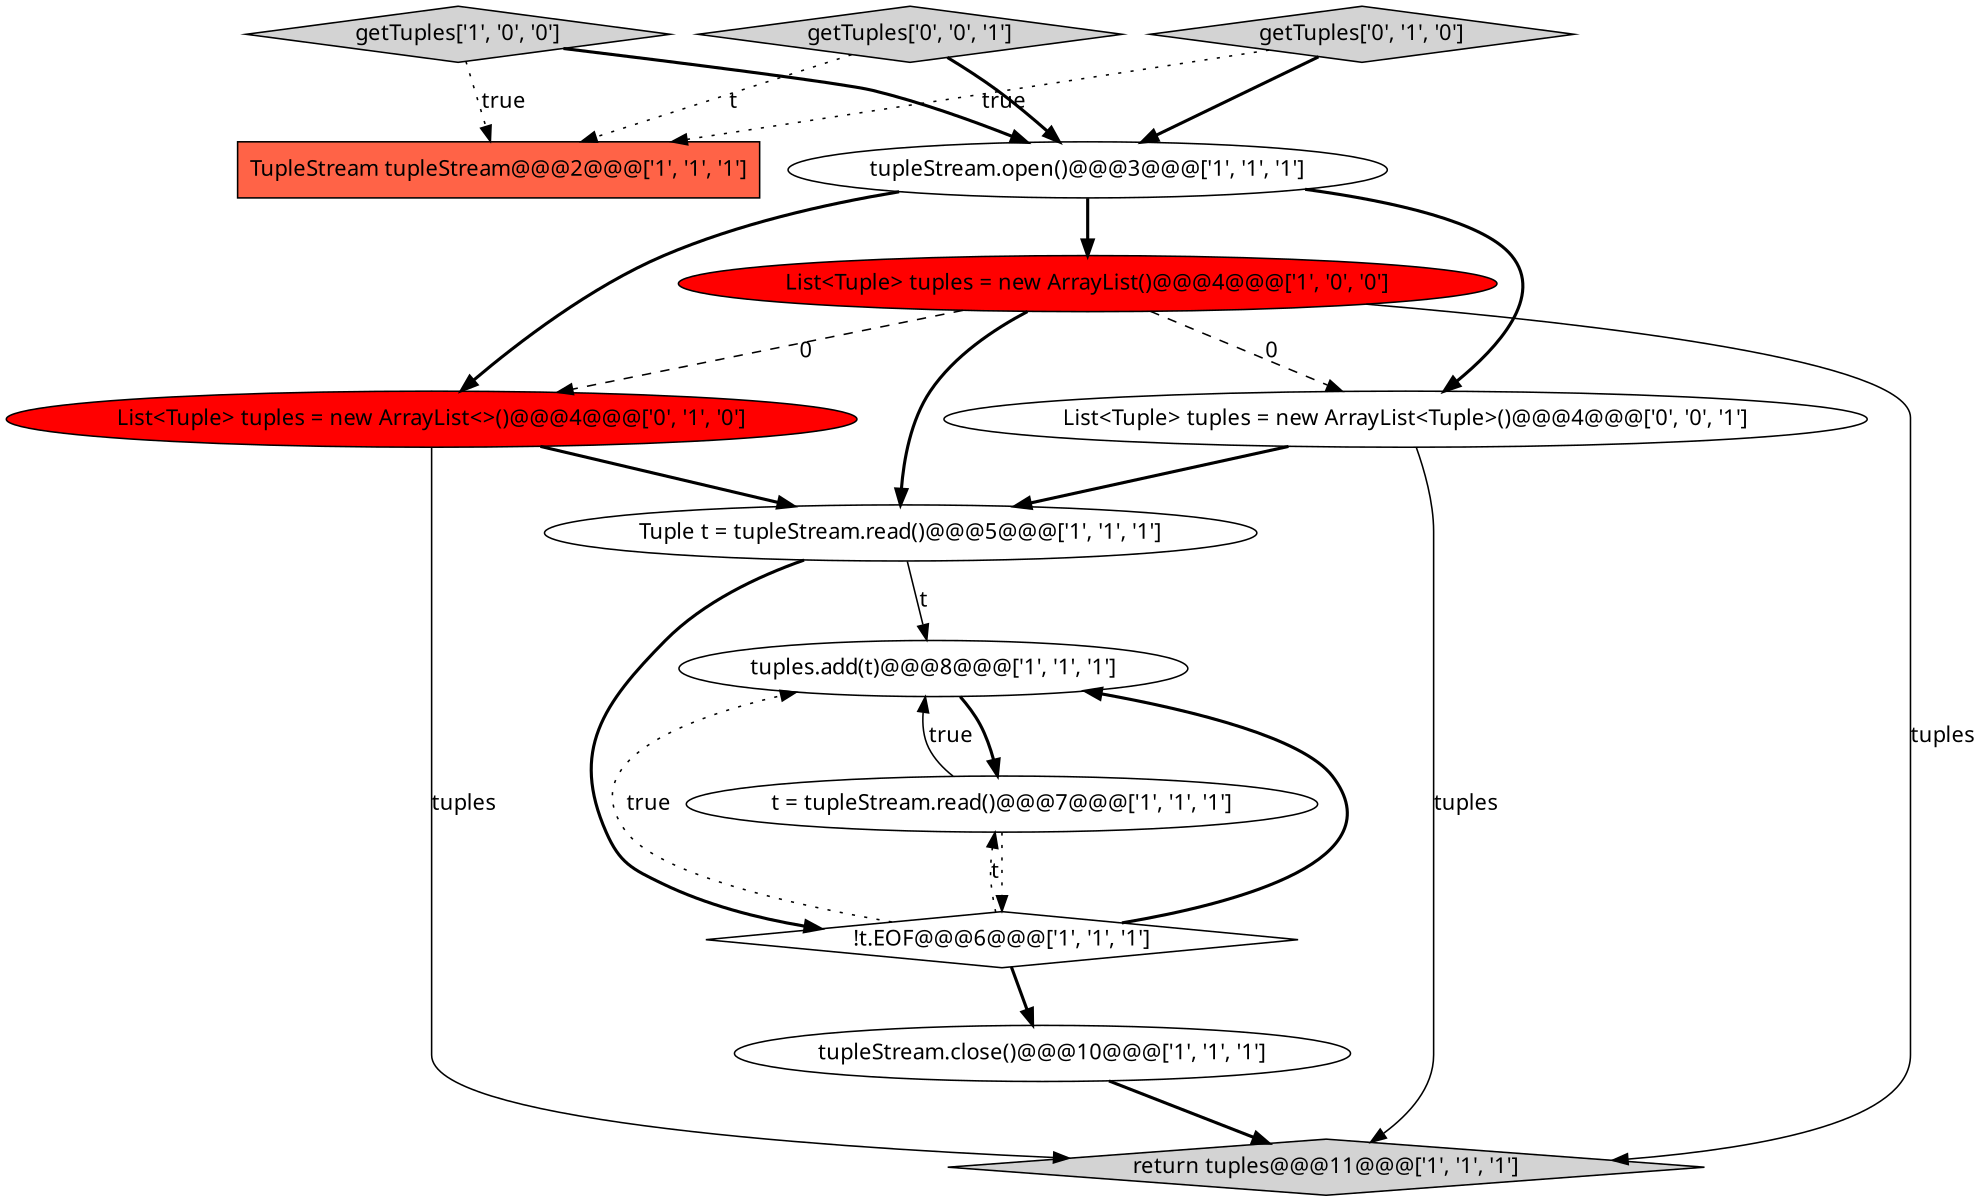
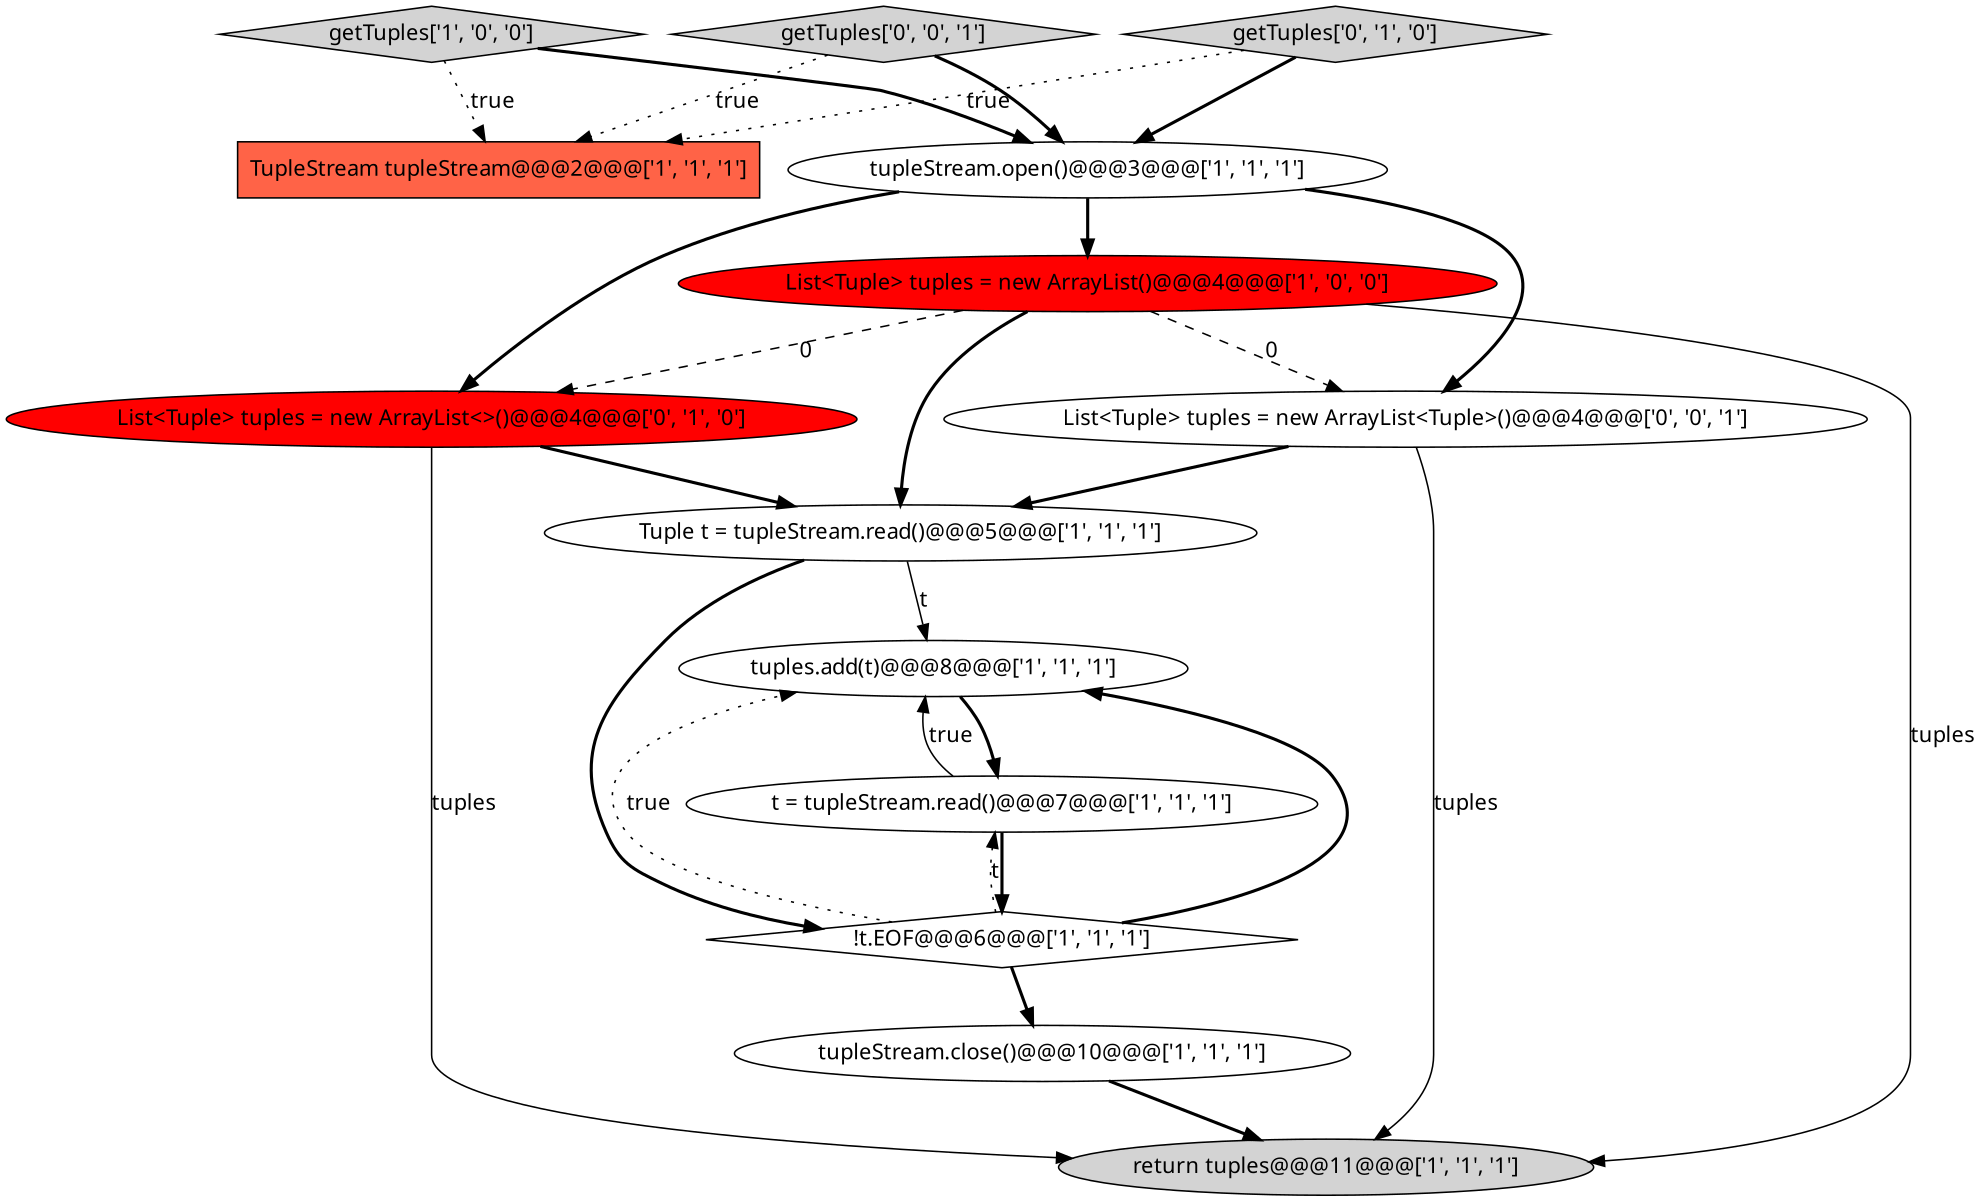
(734, 102) -> (738, 102)
(1002, 864) -> (1002, 864)
(1326, 1167) -> (1326, 1167)
